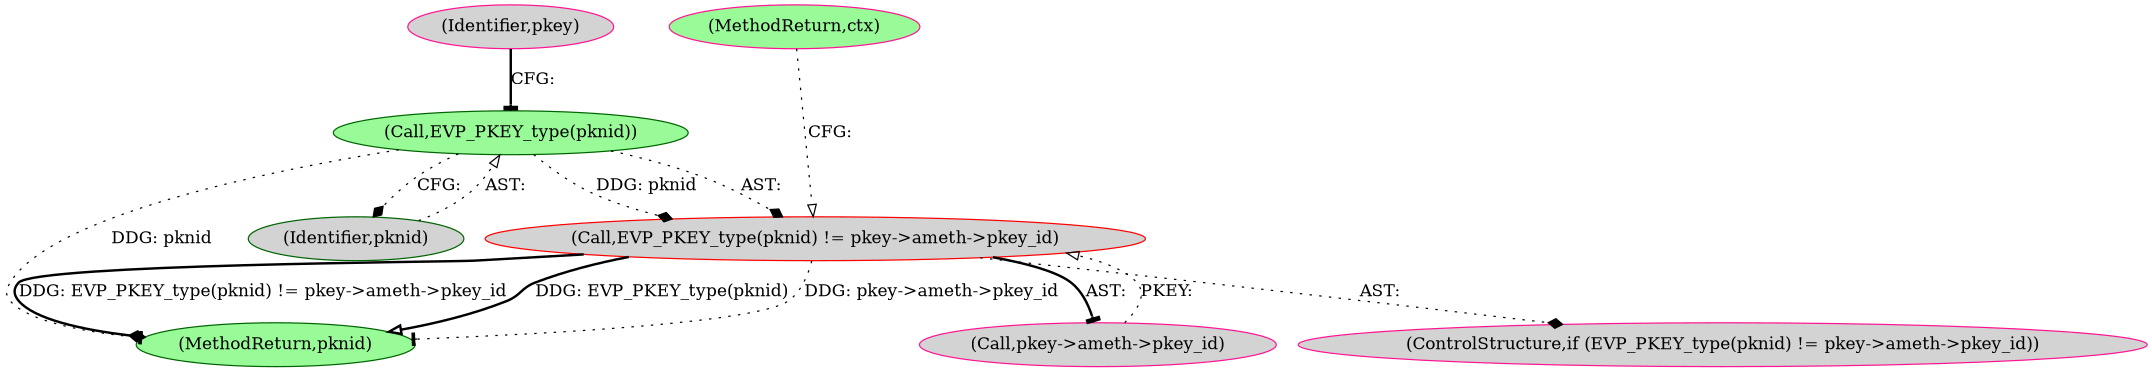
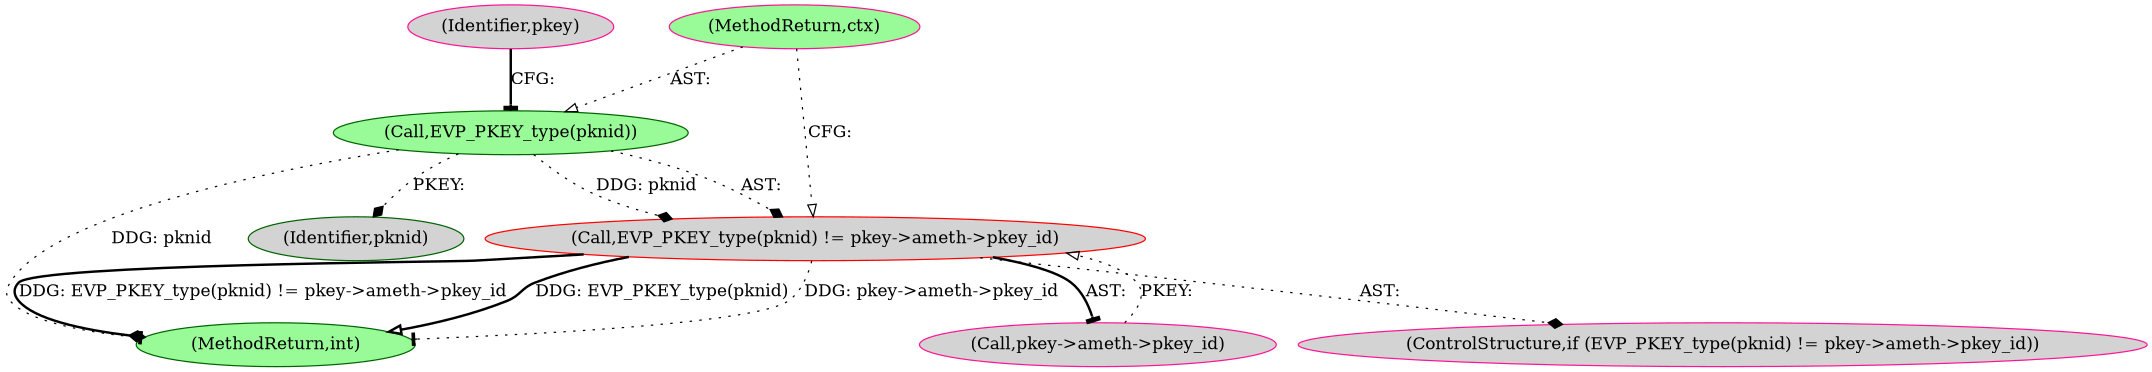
(442, 186) -> (442, 186)
(461, 199) -> (660, 77)
(276, 345) -> (276, 345)
